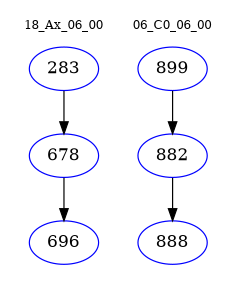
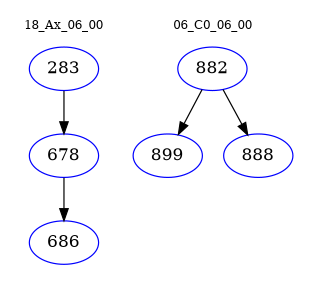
(173, 106) -> (193, 107)
(64, 243) -> (64, 243)
